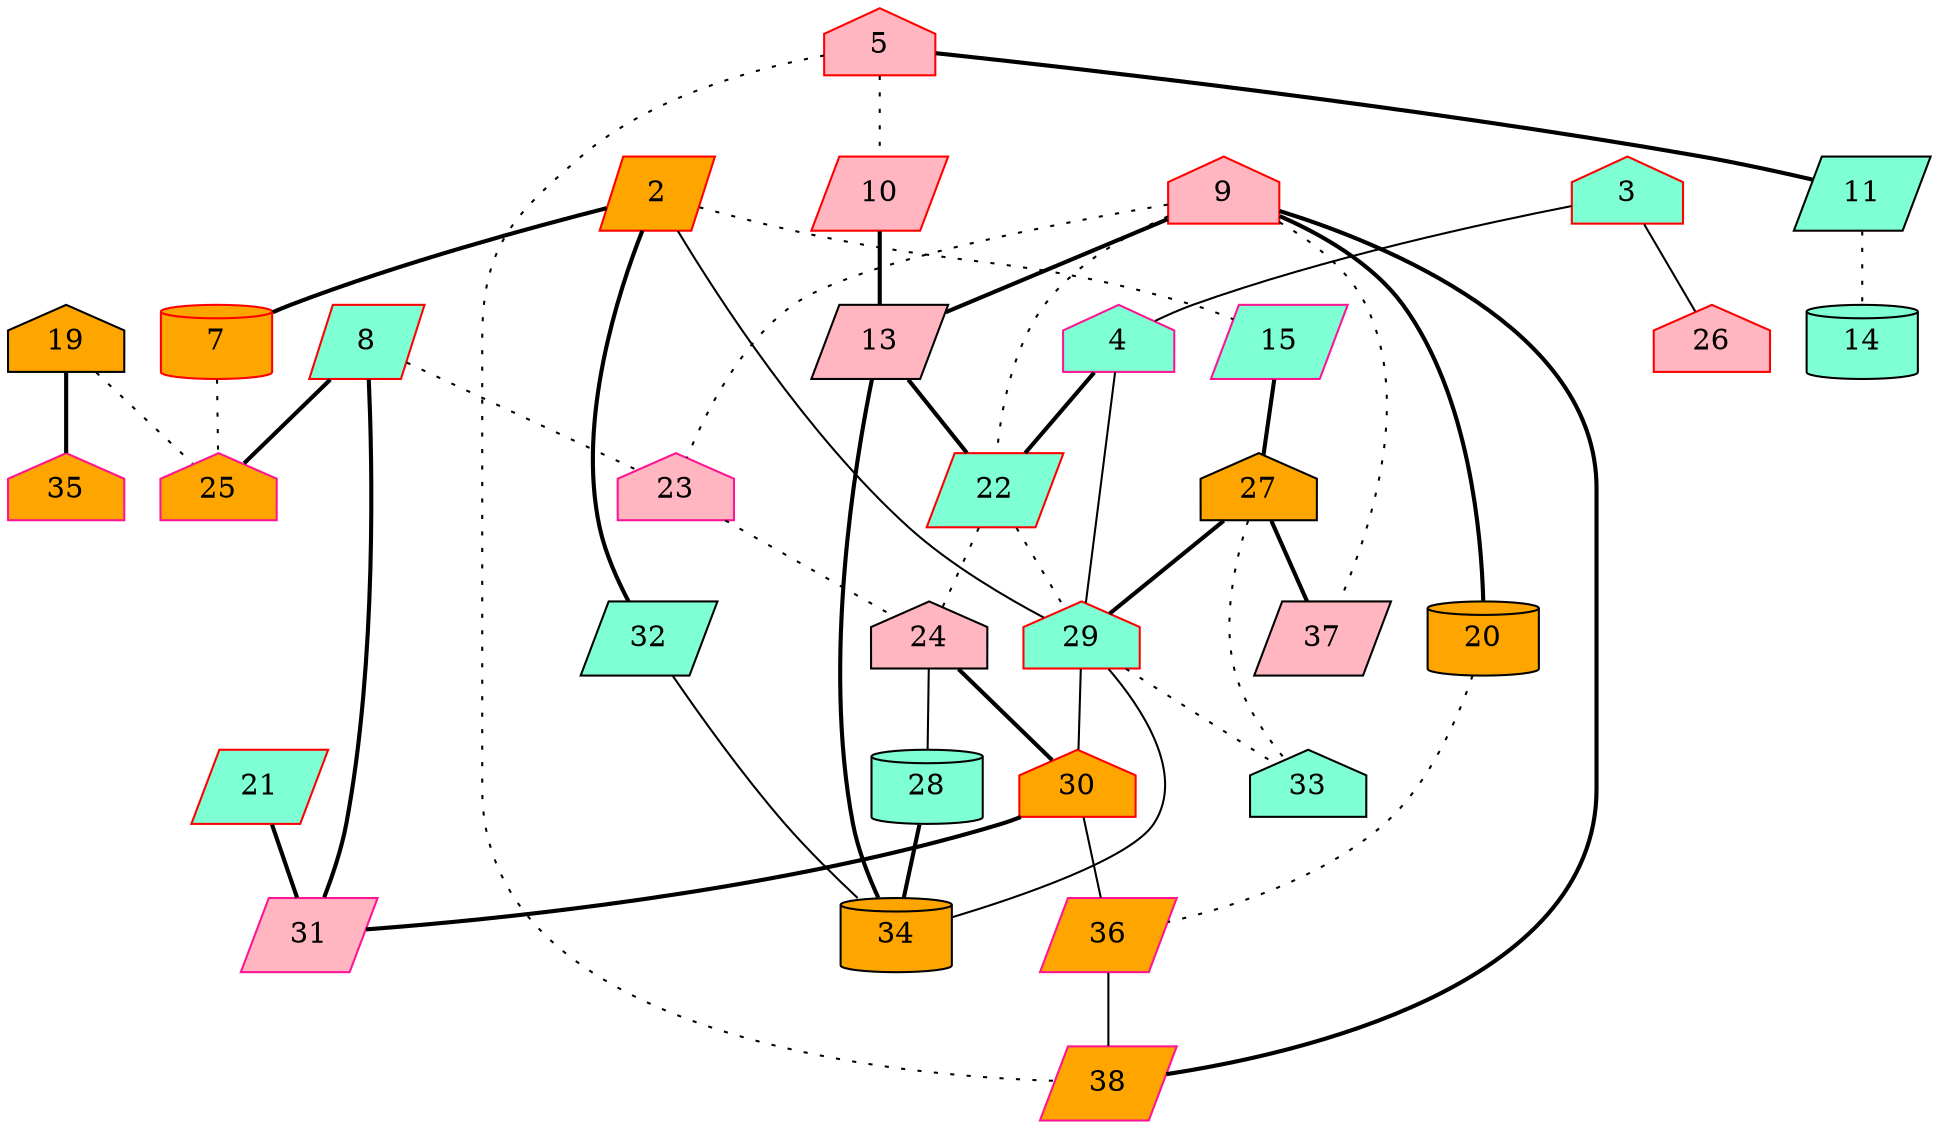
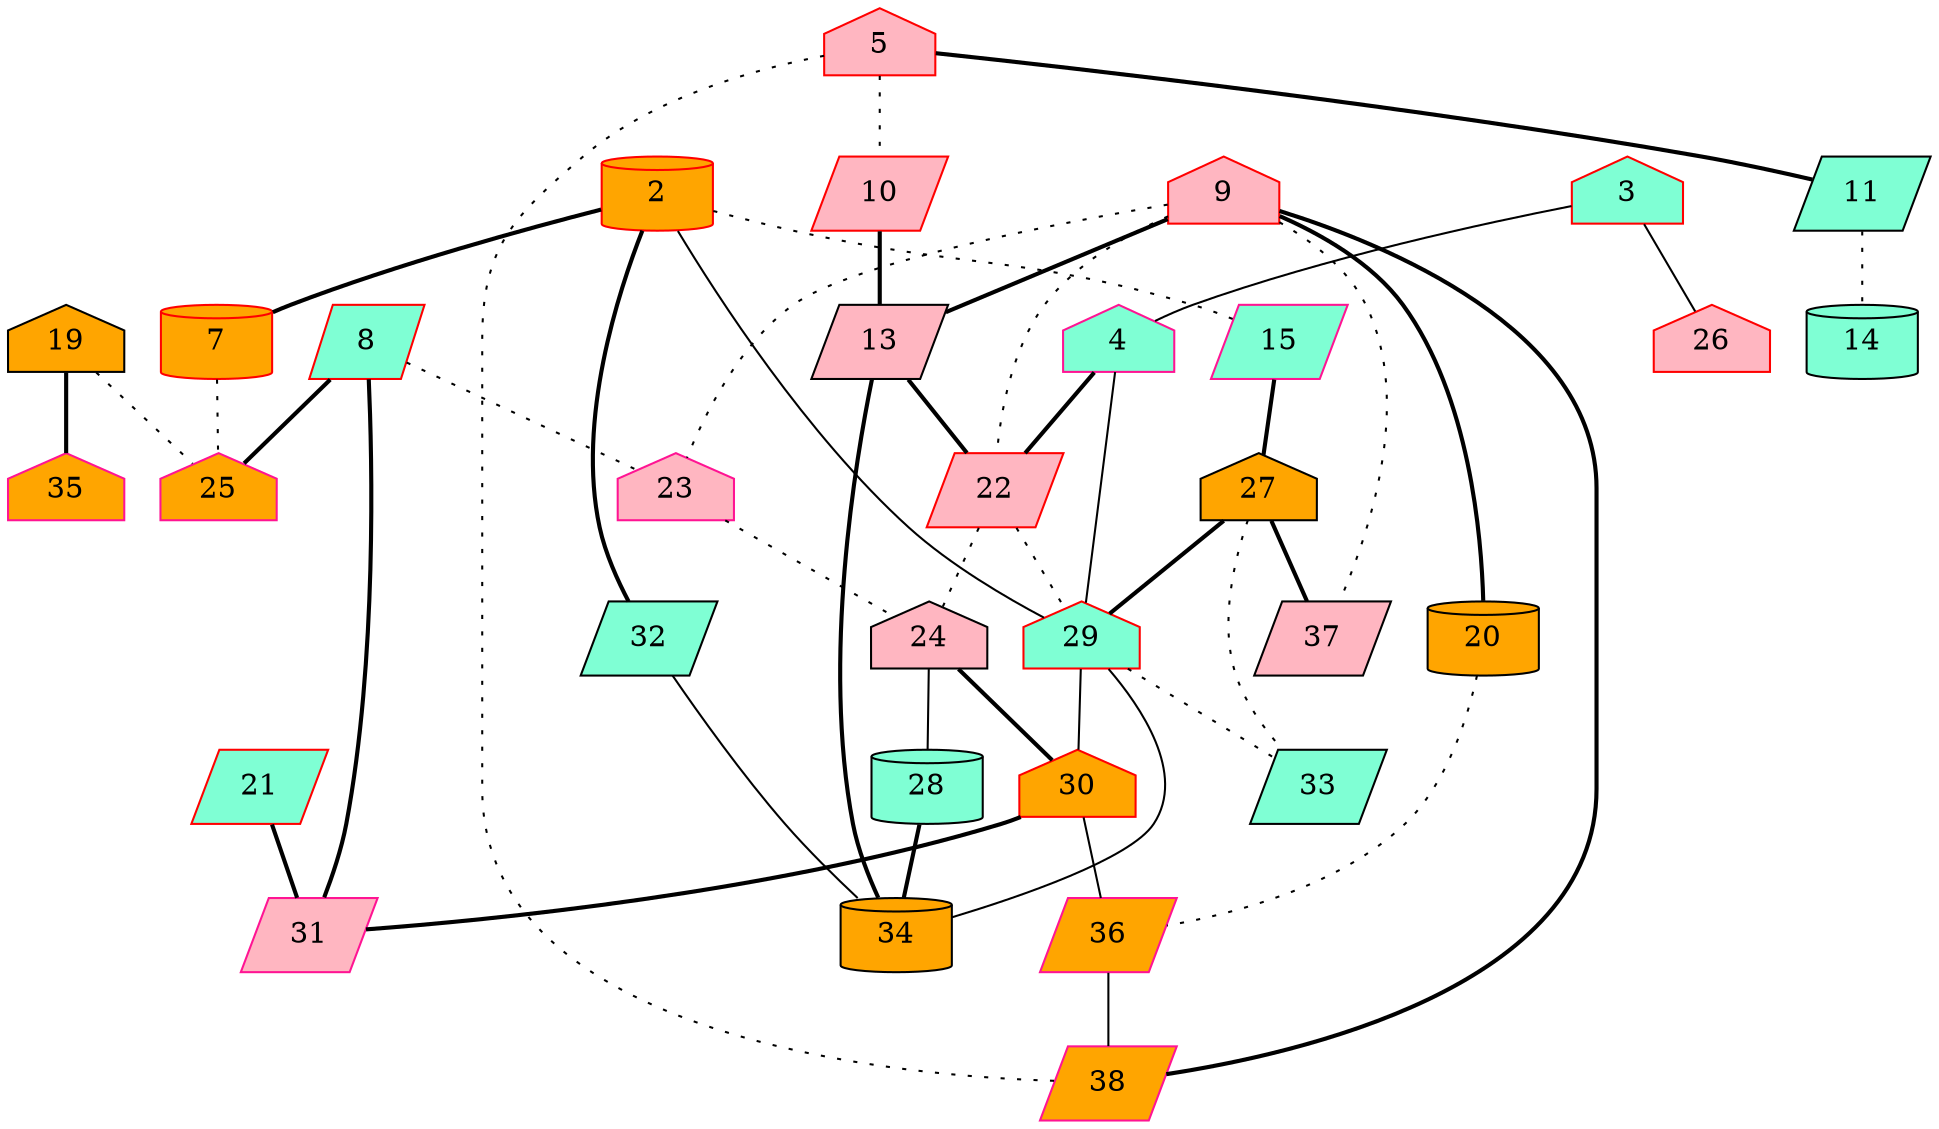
(657, 194) -> (657, 194)
(995, 490) -> (995, 490)
(1308, 787) -> (1318, 787)
